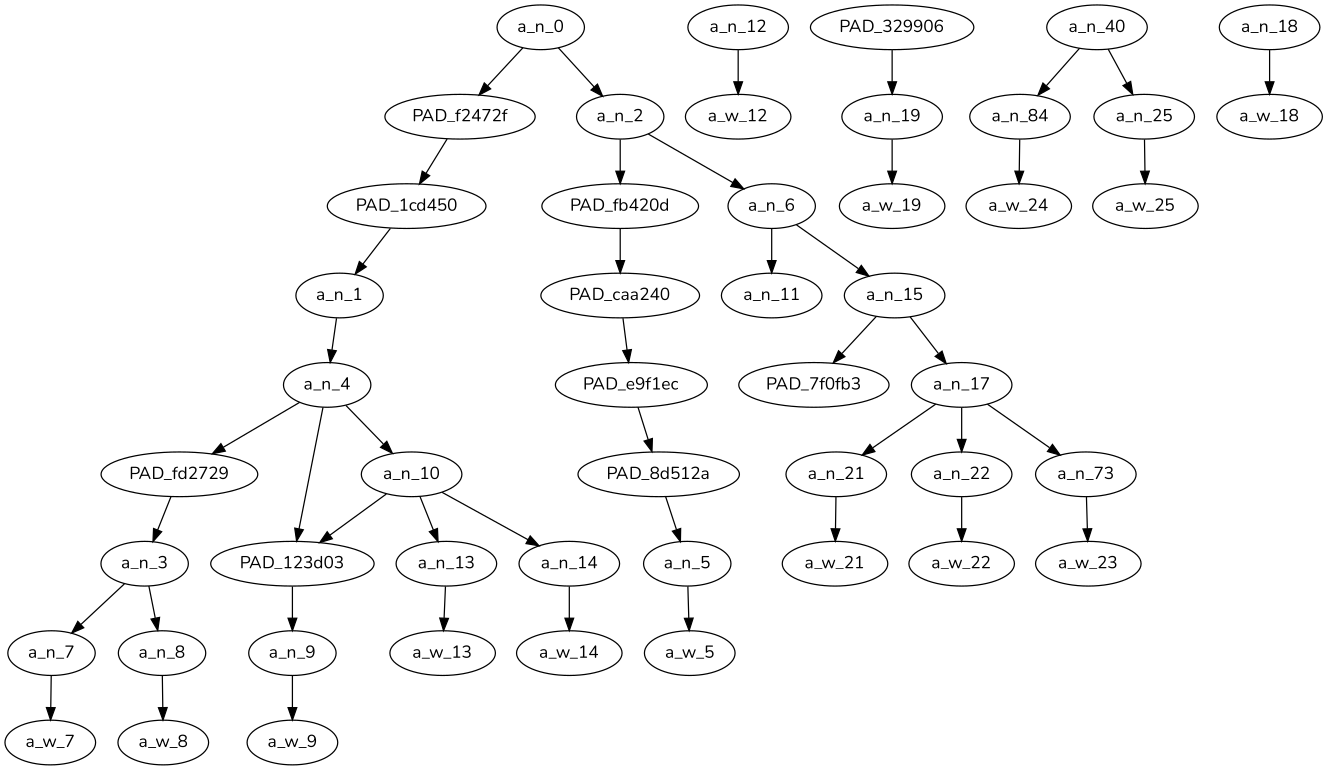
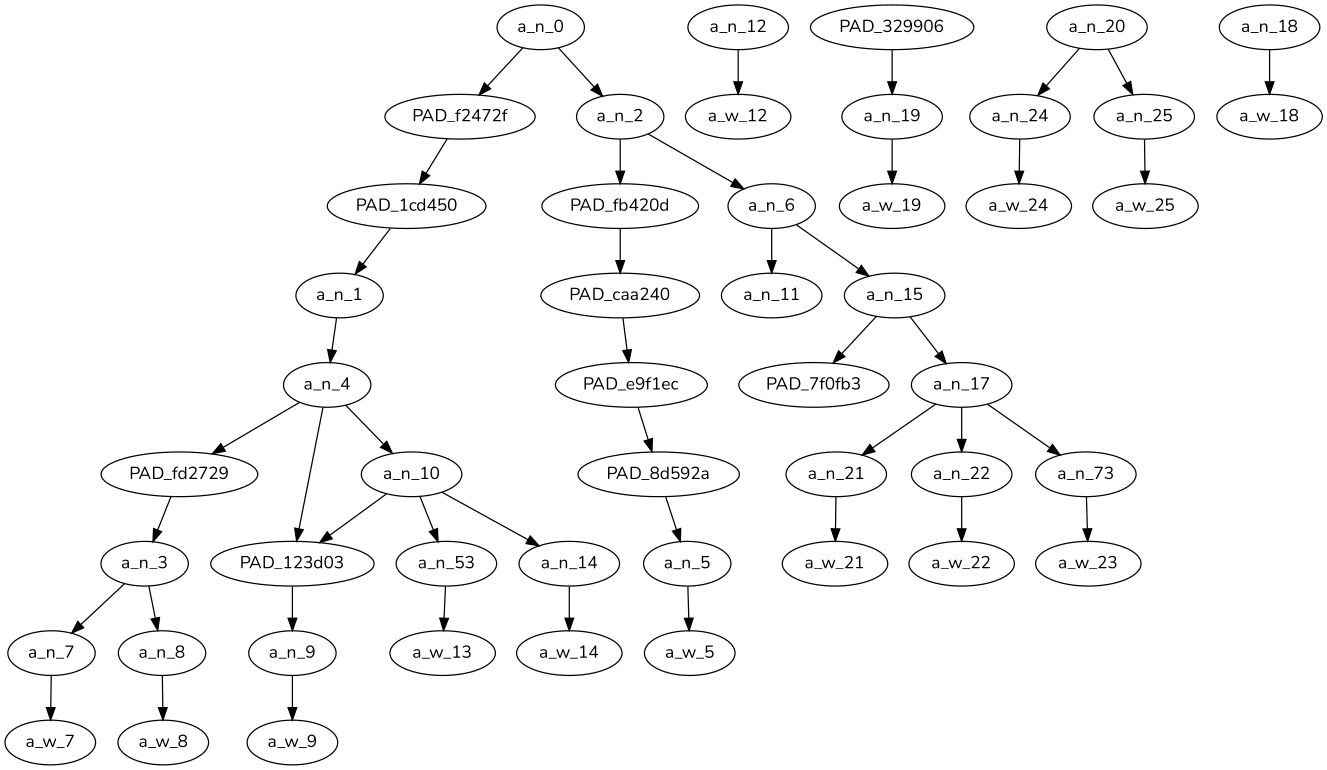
(1097, 27) -> (1097, 27)
(1020, 117) -> (1020, 117)
(659, 474) -> (659, 474)
(446, 564) -> (446, 564)
